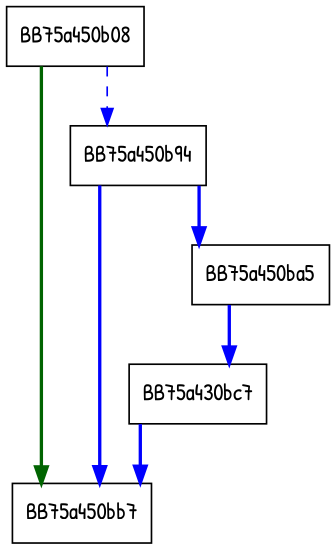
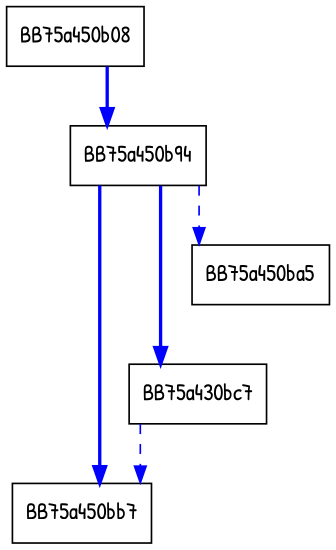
(107, 88) -> (107, 88)
(199, 207) -> (199, 207)
(41, 267) -> none
(229, 326) -> (161, 267)
(140, 445) -> (140, 445)
